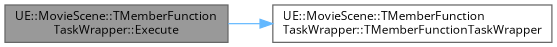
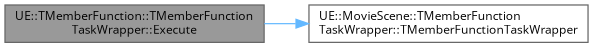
(116, 24) -> (135, 24)
